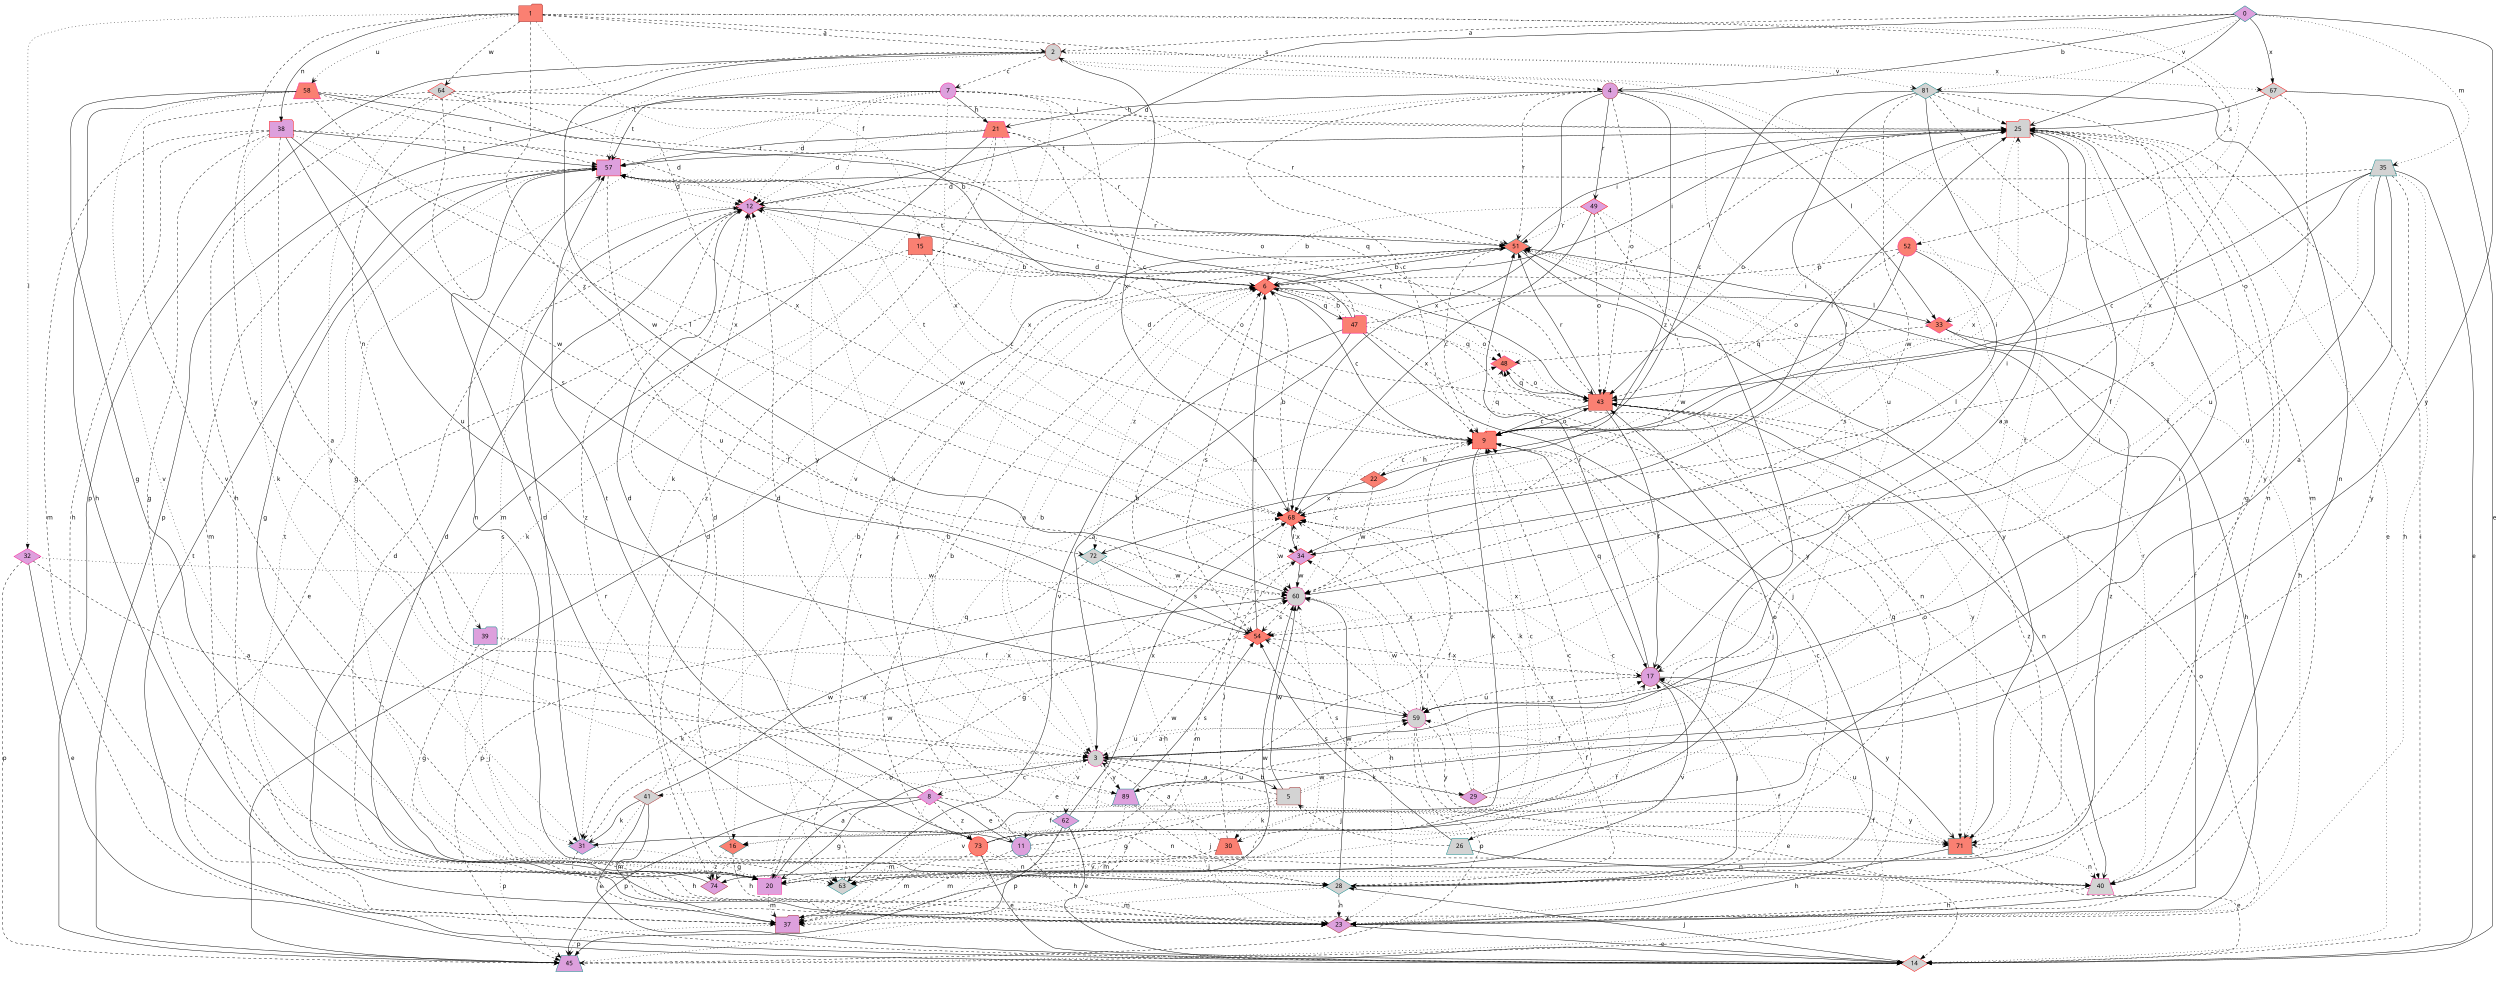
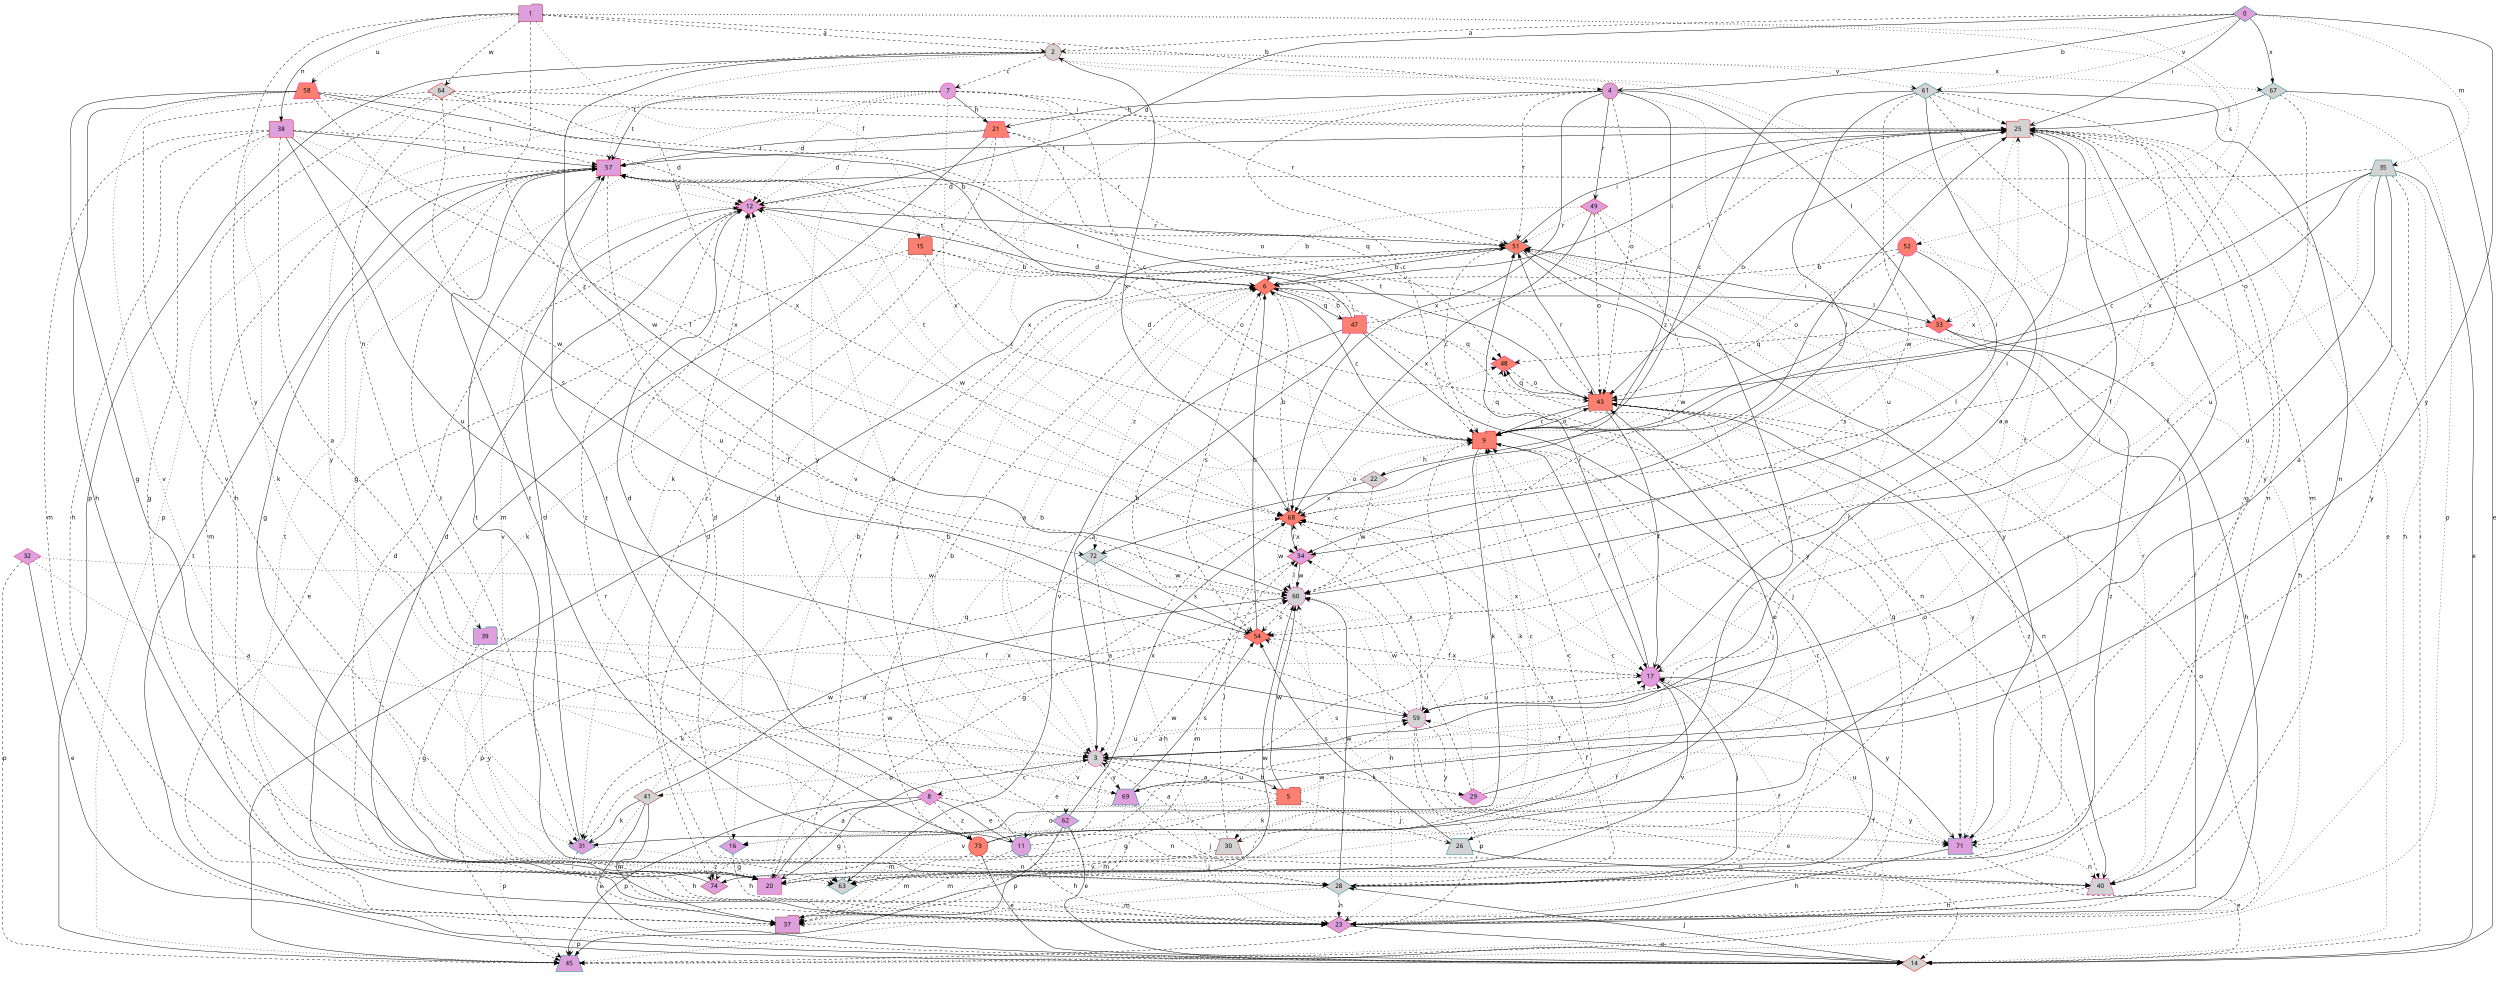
(531, 14) -> (531, 14)
(1878, 30) -> (1878, 30)
(29, 47) -> none
(1267, 52) -> (1267, 52)
(1926, 91) -> (1926, 91)
(2273, 91) -> (2273, 91)
(1820, 267) -> (1820, 267)
(1159, 284) -> (1159, 284)
(1438, 326) -> (1391, 513)
(1404, 456) -> none
(175, 458) -> (175, 458)
none -> (426, 471)
(1374, 479) -> (1374, 479)
(477, 518) -> (477, 518)
(503, 537) -> (503, 537)
(1599, 556) -> (1599, 556)
none -> (1293, 577)
none -> (1108, 657)
(2386, 660) -> (2386, 660)
(1650, 677) -> (1650, 677)
(519, 700) -> (519, 700)
(1355, 753) -> (1355, 753)
(490, 758) -> (490, 758)
(1126, 797) -> (1126, 797)
(1289, 797) -> (1289, 797)
(1474, 797) -> (1474, 797)
(1051, 821) -> (1051, 821)
(1373, 838) -> (1373, 821)
(733, 846) -> (733, 846)
(1229, 846) -> (1229, 846)
(1960, 846) -> (1960, 846)
(769, 905) -> none
none -> (1932, 941)
